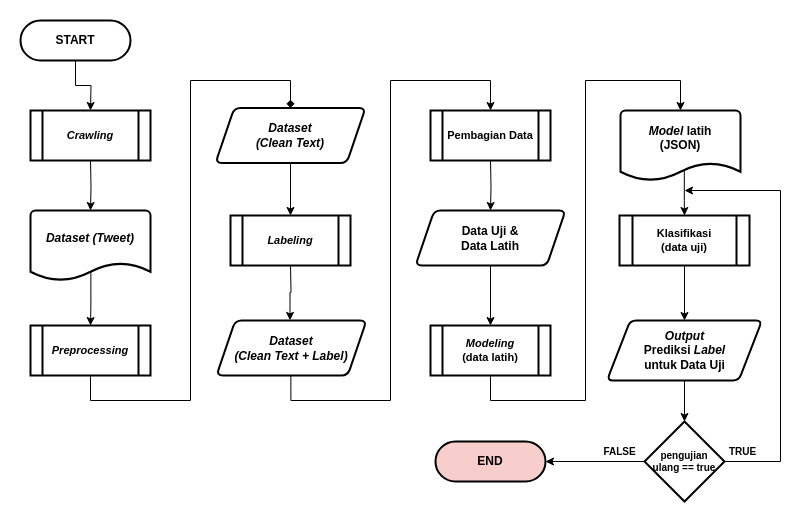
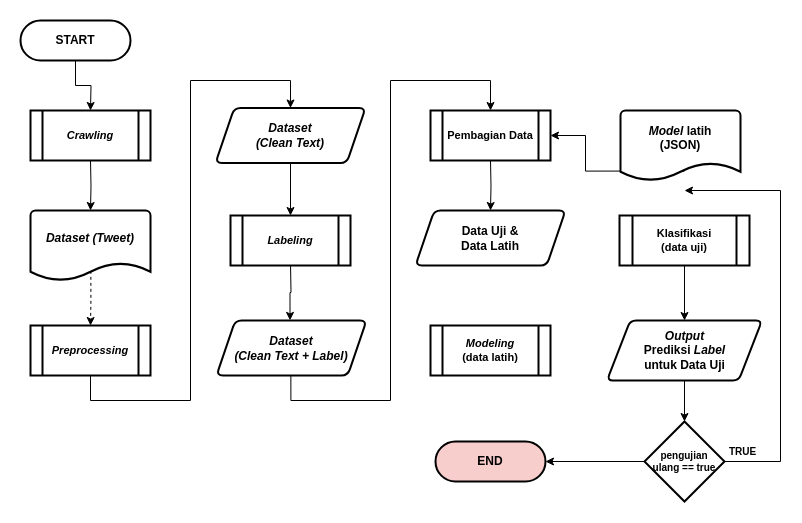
(291, 99) -> (291, 100)
(684, 189) -> (604, 171)
(491, 292) -> none
(91, 295) -> (91, 295)
(586, 348) -> none
(620, 452) -> none
